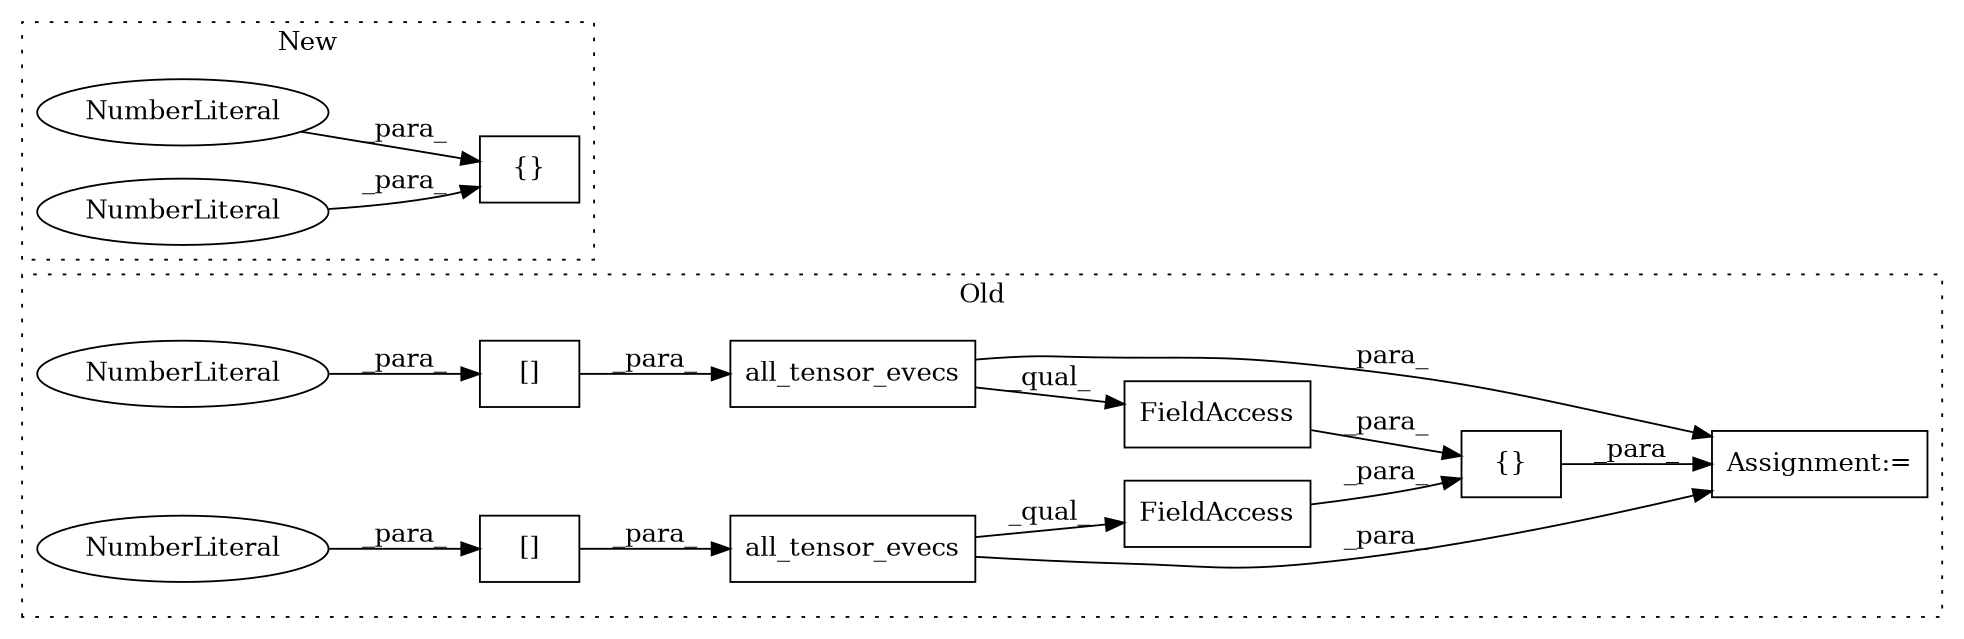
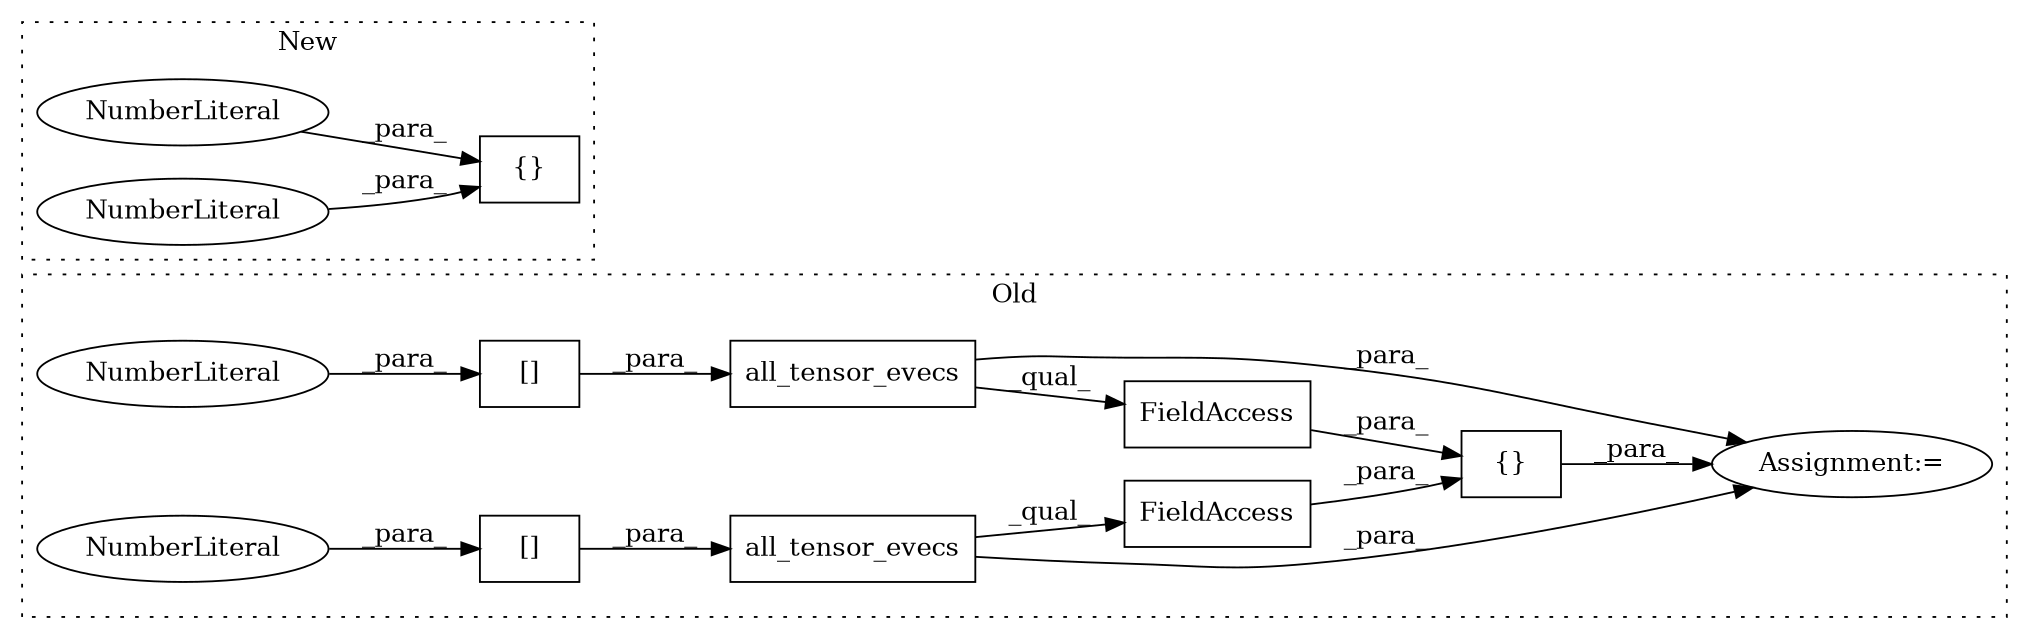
(1820, 464) -> (1852, 464)
